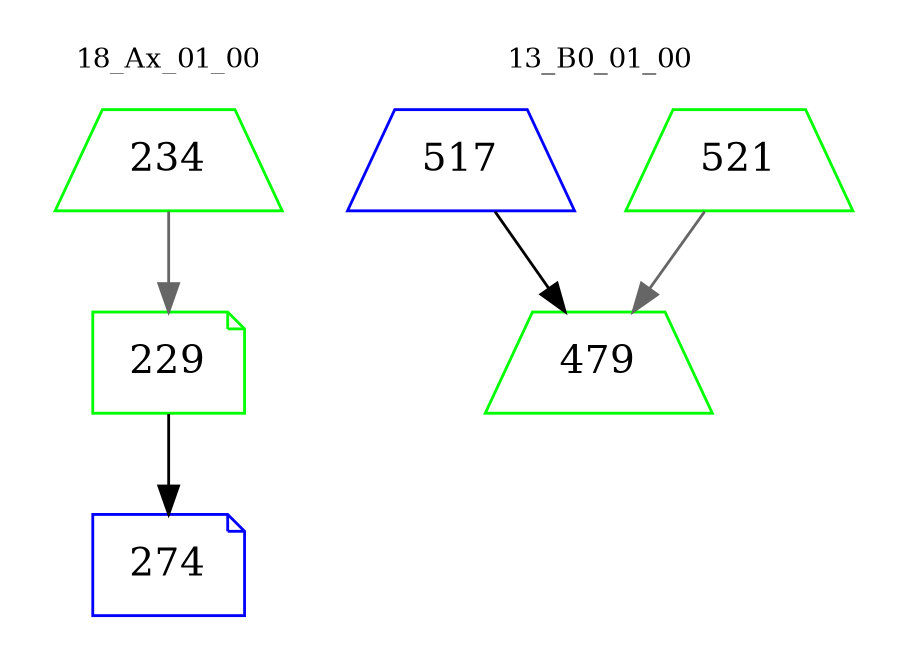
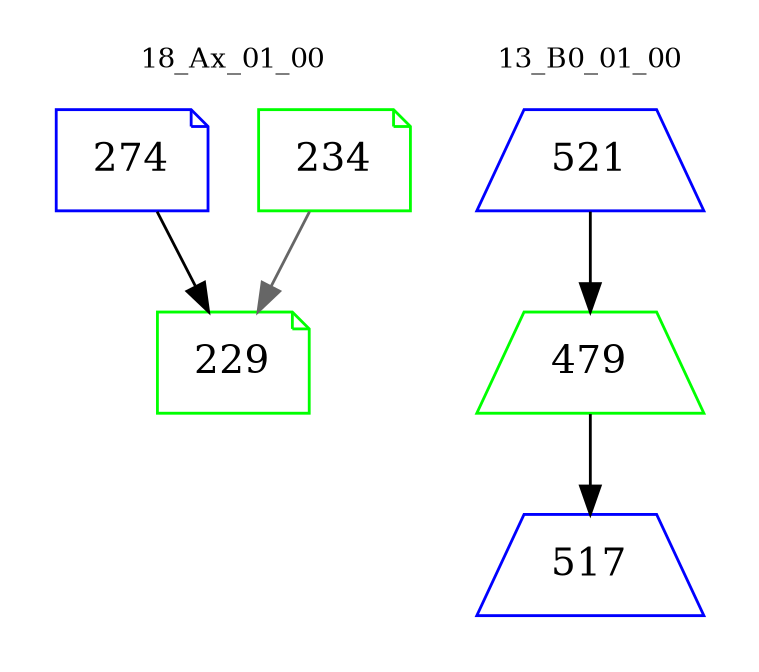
(169, 160) -> (335, 160)
(739, 160) -> (590, 160)
(522, 250) -> (590, 450)
(677, 250) -> (590, 248)
(169, 450) -> (176, 249)
